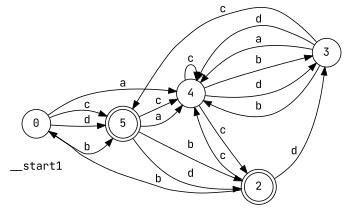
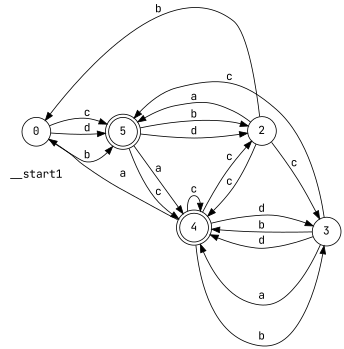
(106, 91) -> (115, 185)
(191, 93) -> (194, 228)
none -> (199, 102)
(294, 151) -> (294, 163)
(259, 187) -> (262, 131)
